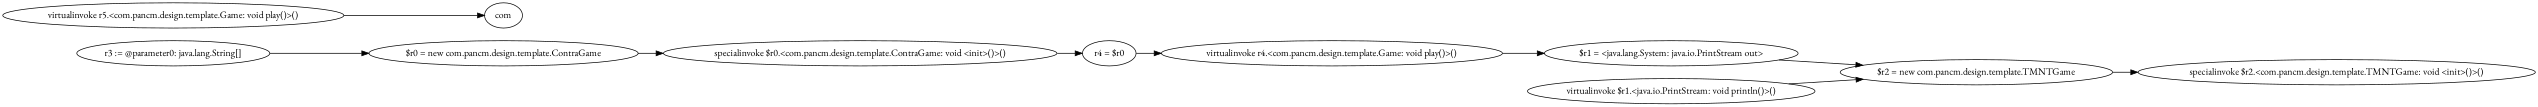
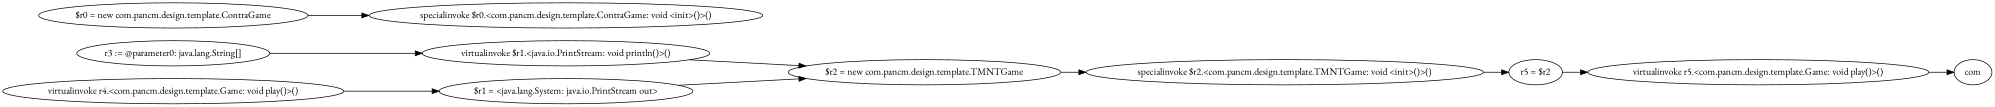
(316, 53) -> (343, 53)
(1109, 53) -> none
none -> (1536, 72)
